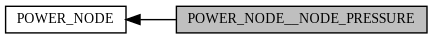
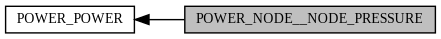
(66, 20) -> (70, 20)
